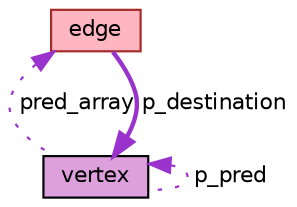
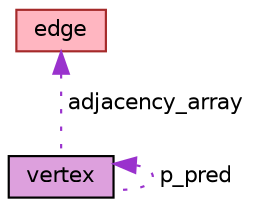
(135, 93) -> none
(74, 104) -> (153, 104)
